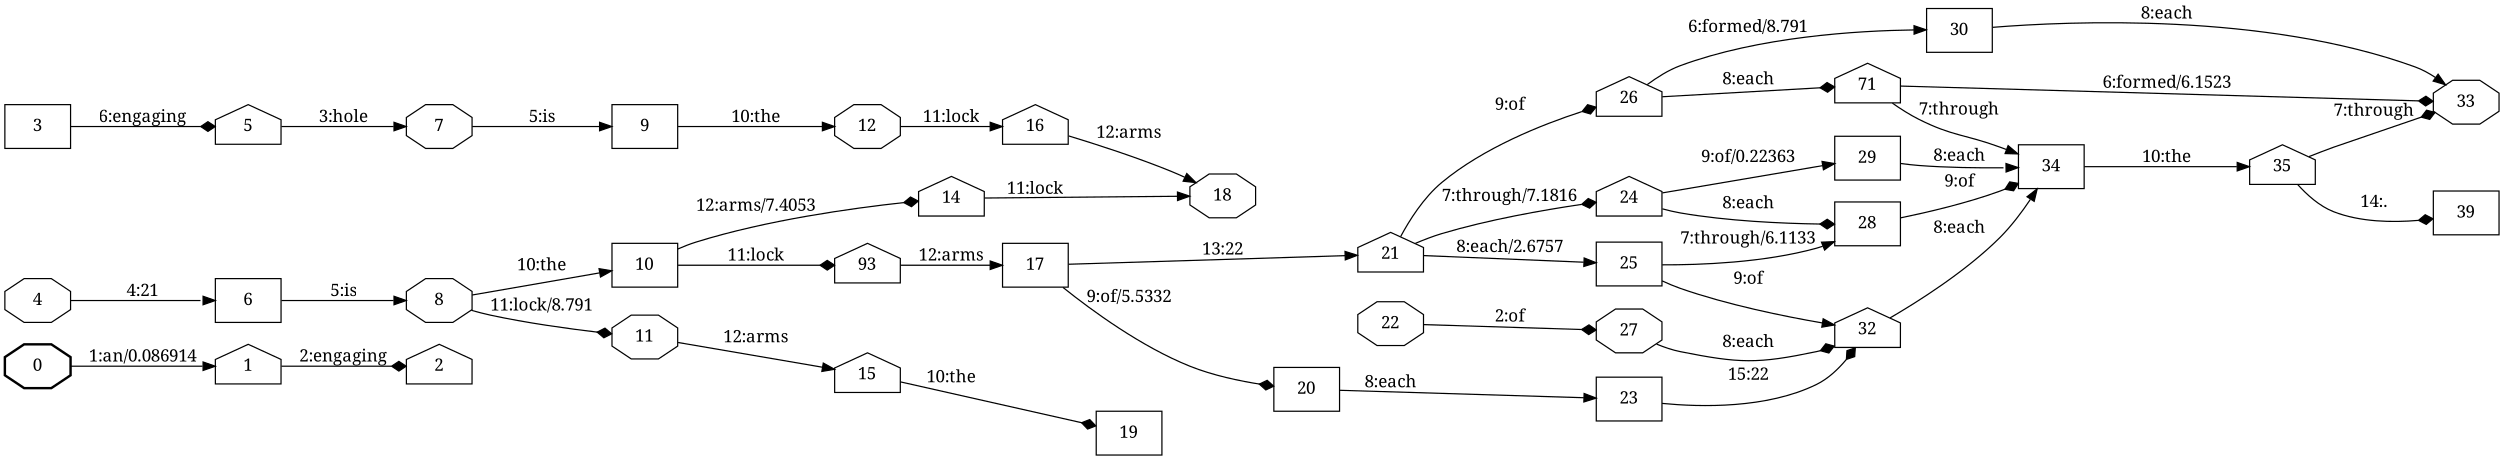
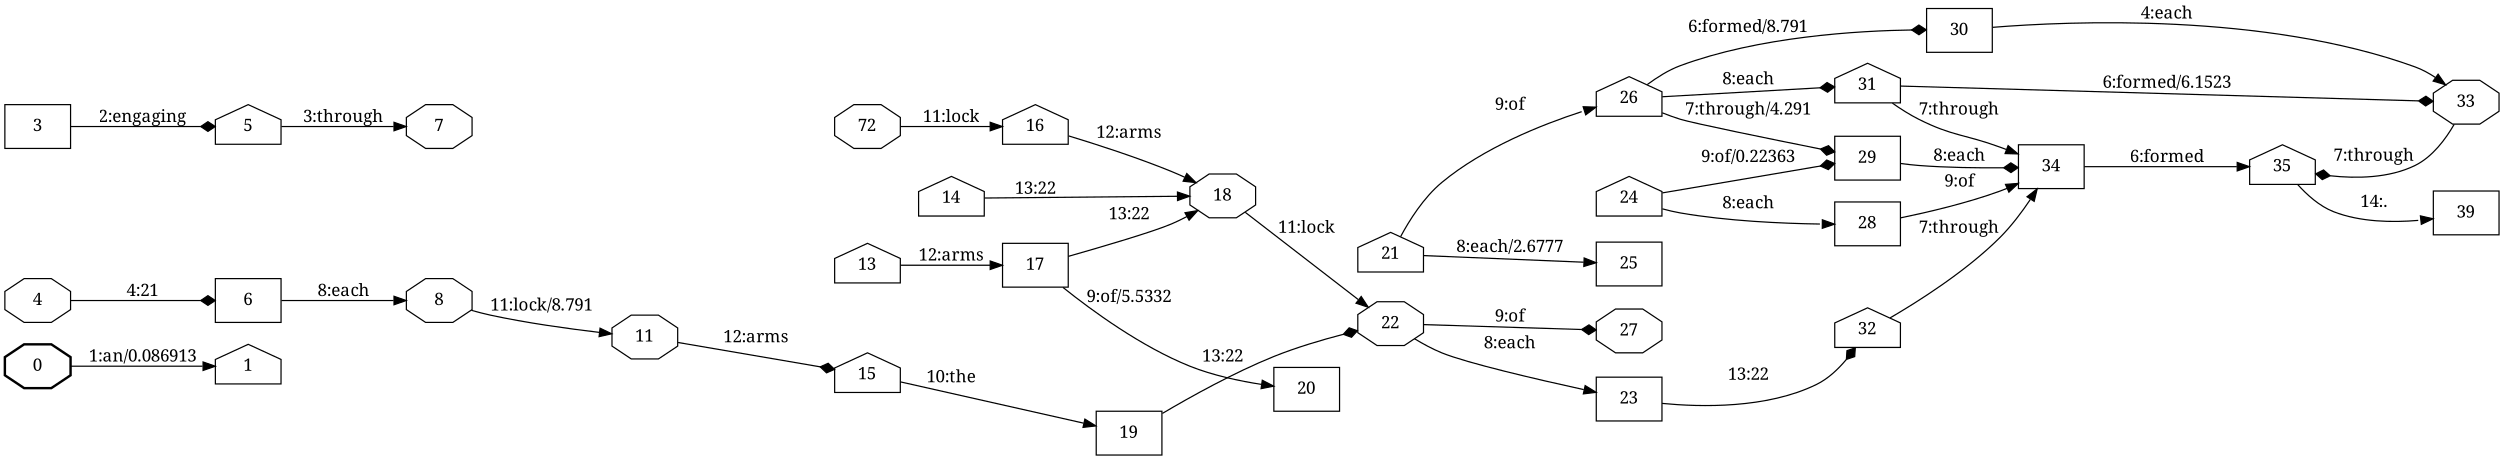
(2167, 14) -> (2167, 14)
(1777, 41) -> (1777, 41)
(1868, 85) -> (1868, 85)
(143, 117) -> (143, 117)
(344, 117) -> (344, 117)
(645, 127) -> none
(867, 127) -> (867, 127)
none -> (1741, 133)
(2365, 136) -> (2402, 171)
(1478, 157) -> (1478, 157)
(2167, 158) -> (2167, 158)
(1952, 167) -> (1952, 167)
(1743, 179) -> (1743, 179)
(1035, 189) -> (1035, 189)
(1954, 205) -> (1954, 205)
(2353, 217) -> (2353, 217)
(1497, 220) -> none
(1741, 220) -> (1741, 220)
(1959, 228) -> (1959, 228)
(1510, 248) -> (1510, 248)
none -> (1302, 256)
(1207, 260) -> (1128, 239)
(1743, 261) -> none
(645, 265) -> none
(867, 265) -> (867, 265)
(344, 291) -> (344, 291)
(136, 301) -> (136, 301)
(1741, 306) -> none
(1510, 317) -> (1510, 317)
(535, 323) -> (535, 323)
(1156, 350) -> (1156, 350)
(750, 355) -> (750, 355)
(143, 357) -> (143, 357)
(1738, 360) -> none
(439, 366) -> none
none -> (1250, 367)
(1748, 375) -> (1748, 375)
(1462, 394) -> (1497, 369)
(992, 403) -> (992, 403)
